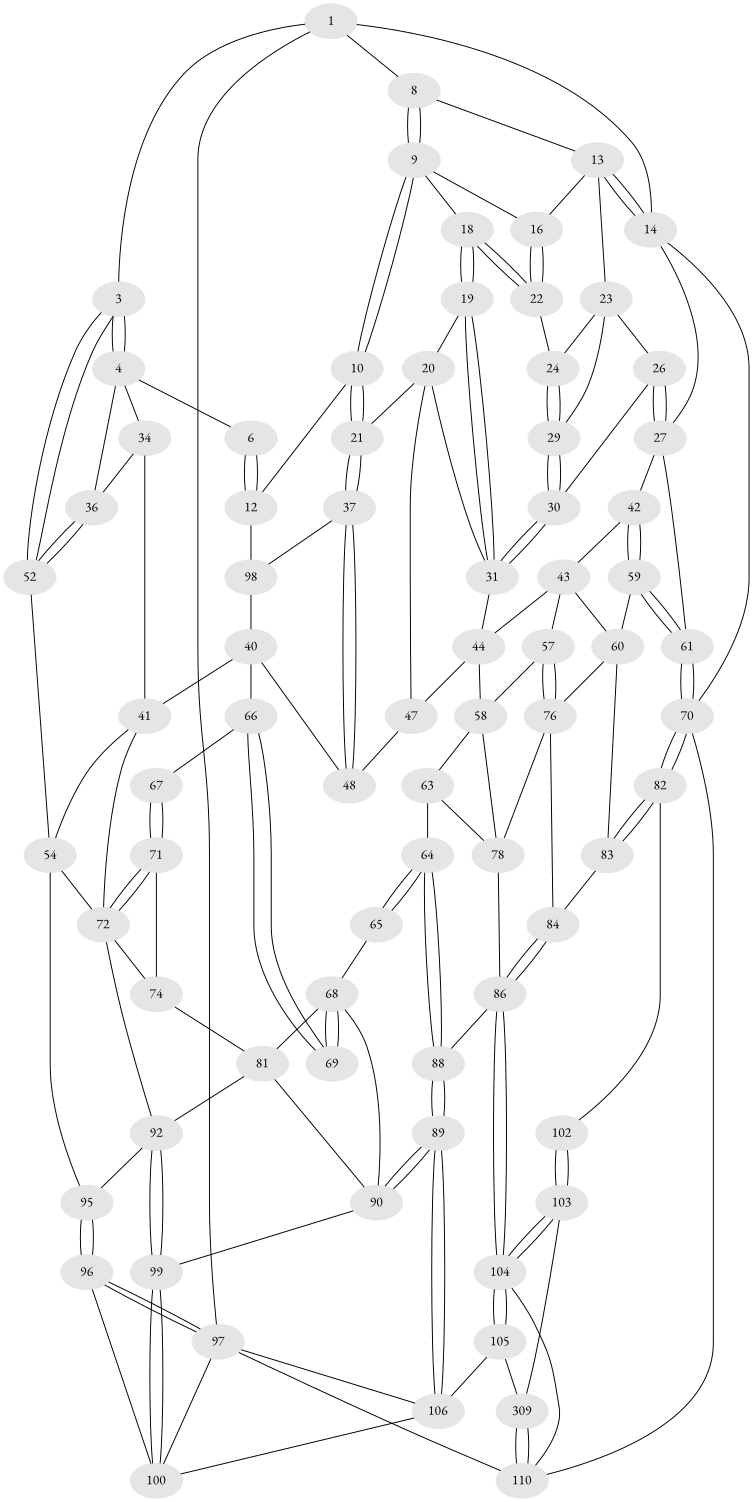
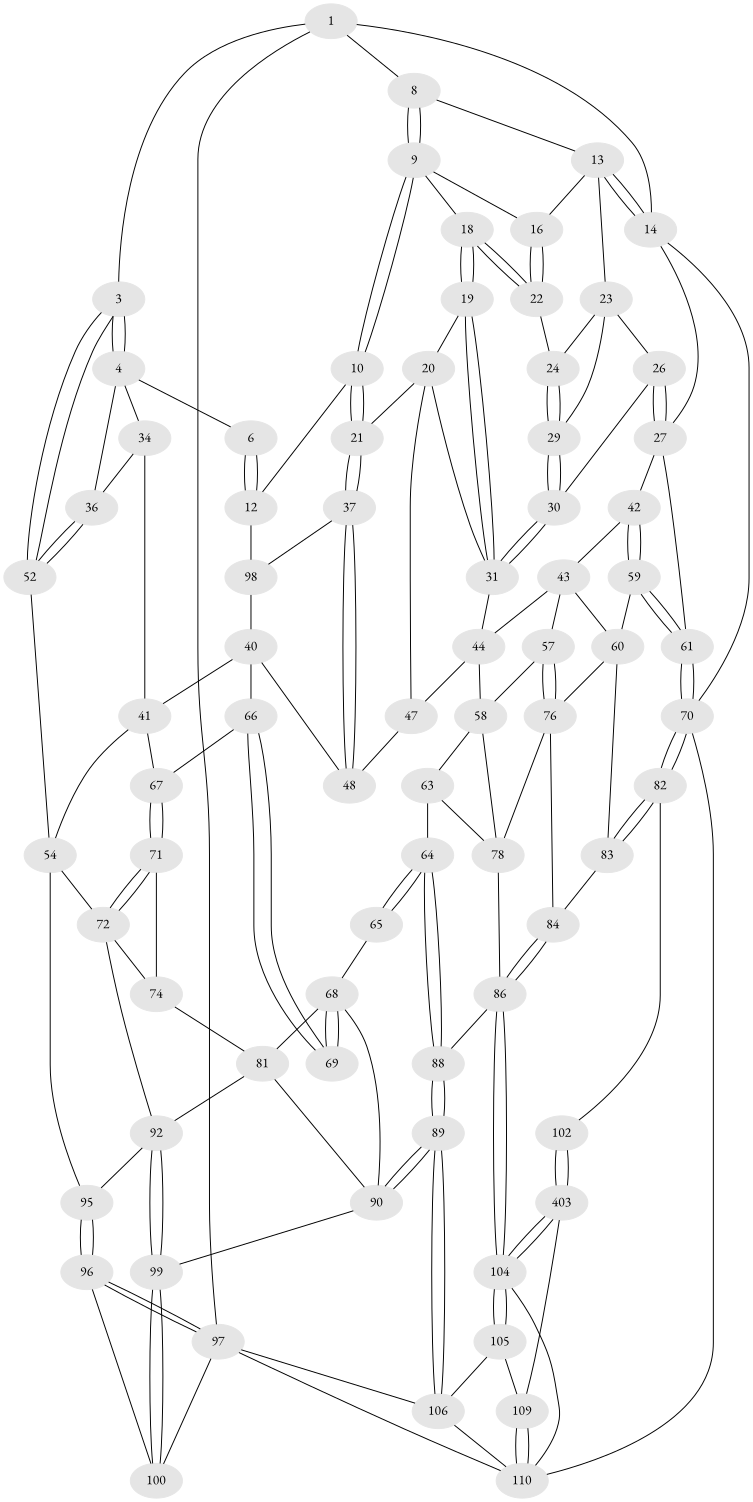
(111, 818) -> (151, 751)
(562, 1203) -> (562, 1203)
(522, 1411) -> (522, 1411)
(297, 1446) -> (480, 1446)
